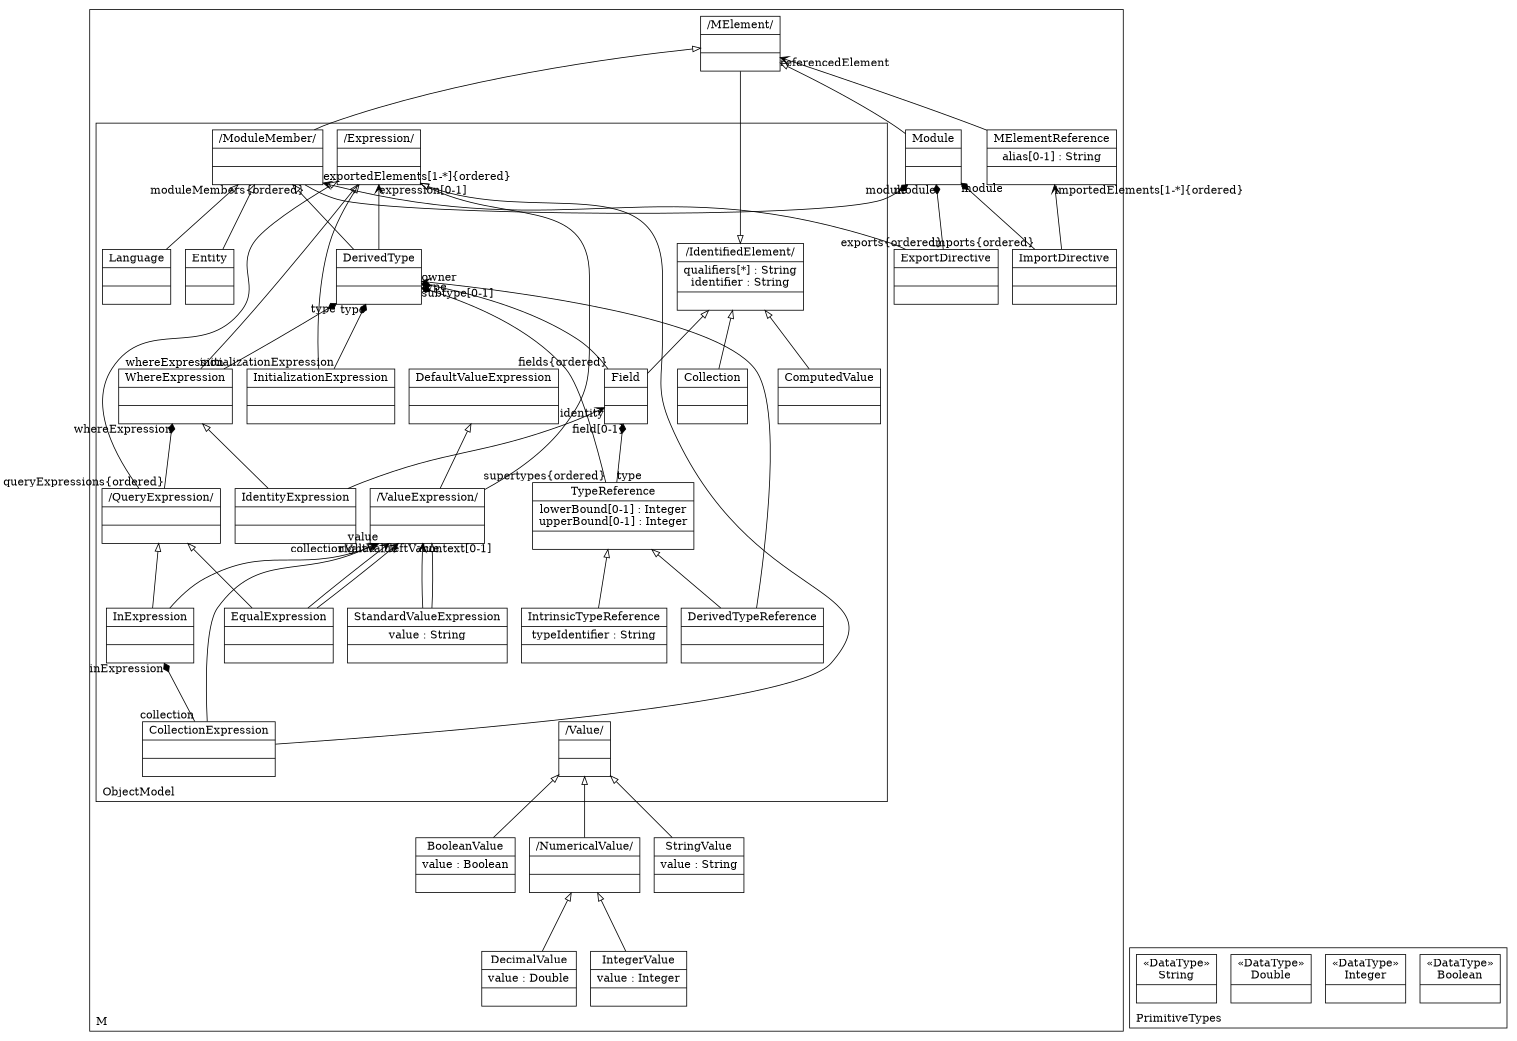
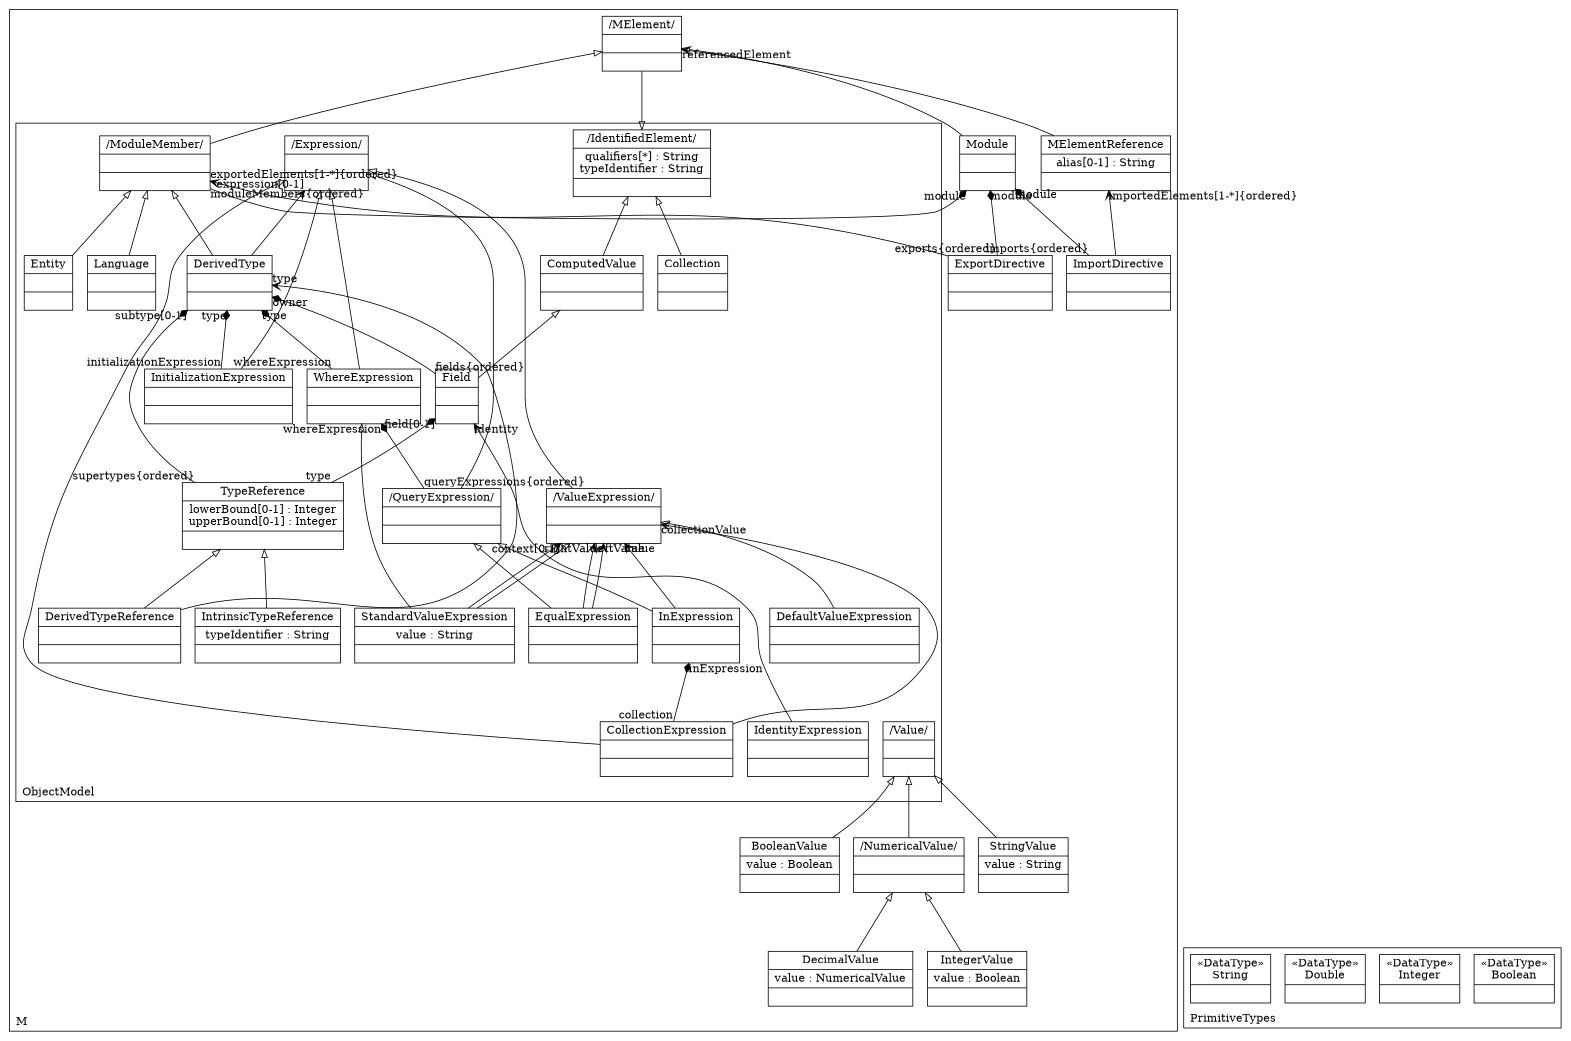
(740, 282) -> (642, 169)
(675, 345) -> (516, 347)
(238, 459) -> (369, 525)
(453, 461) -> (761, 549)
(529, 978) -> (841, 978)
(639, 978) -> (977, 978)
